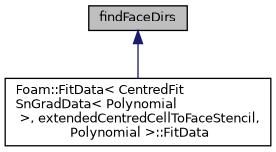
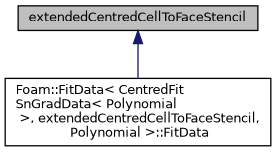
(138, 18) -> (138, 18)
